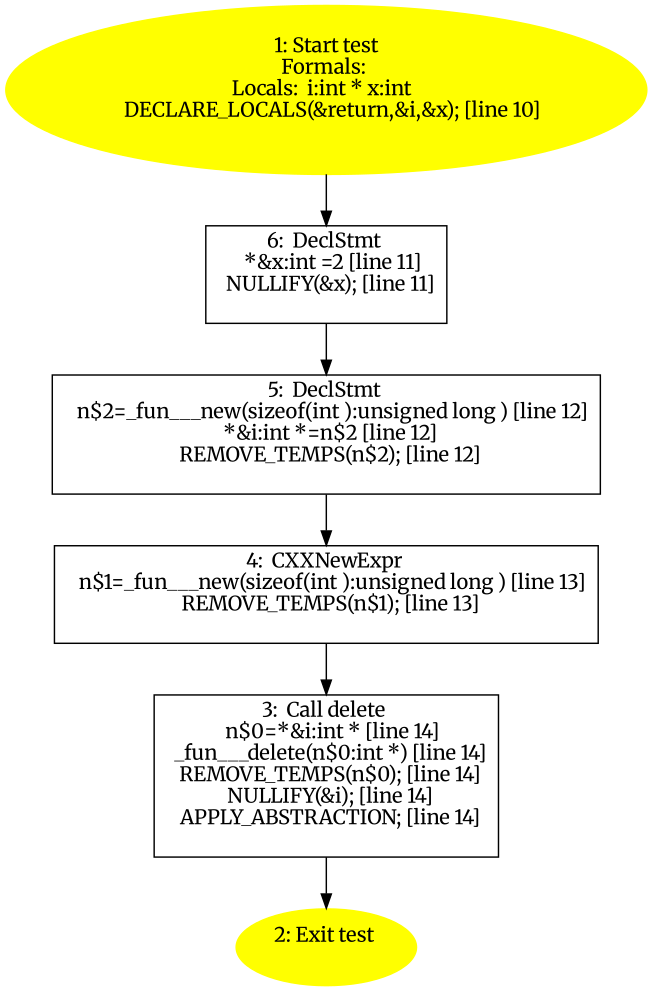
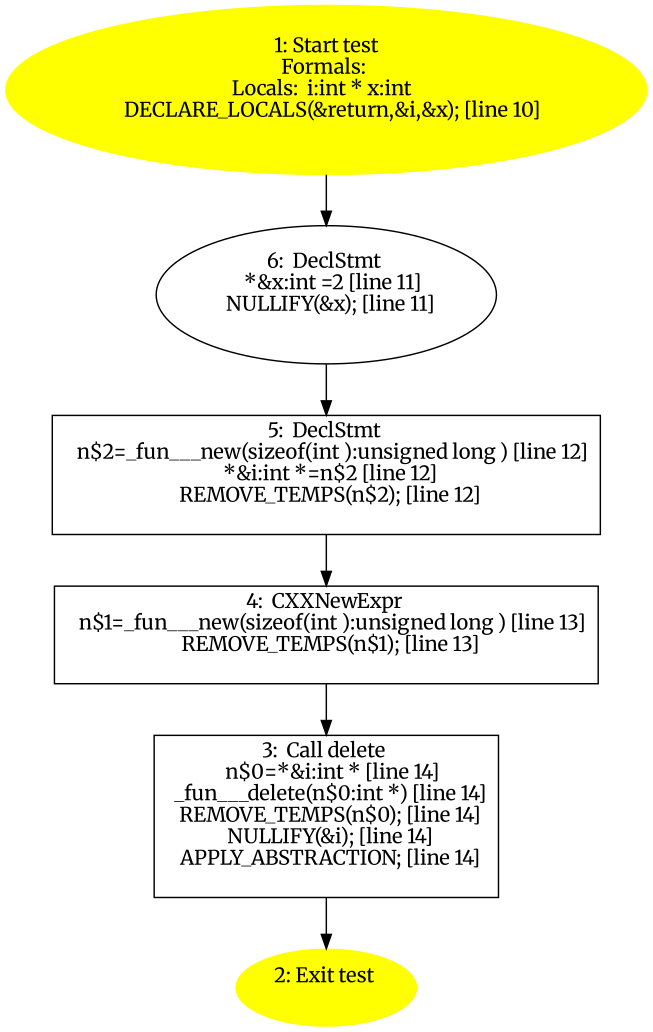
(326, 275) -> (326, 295)
